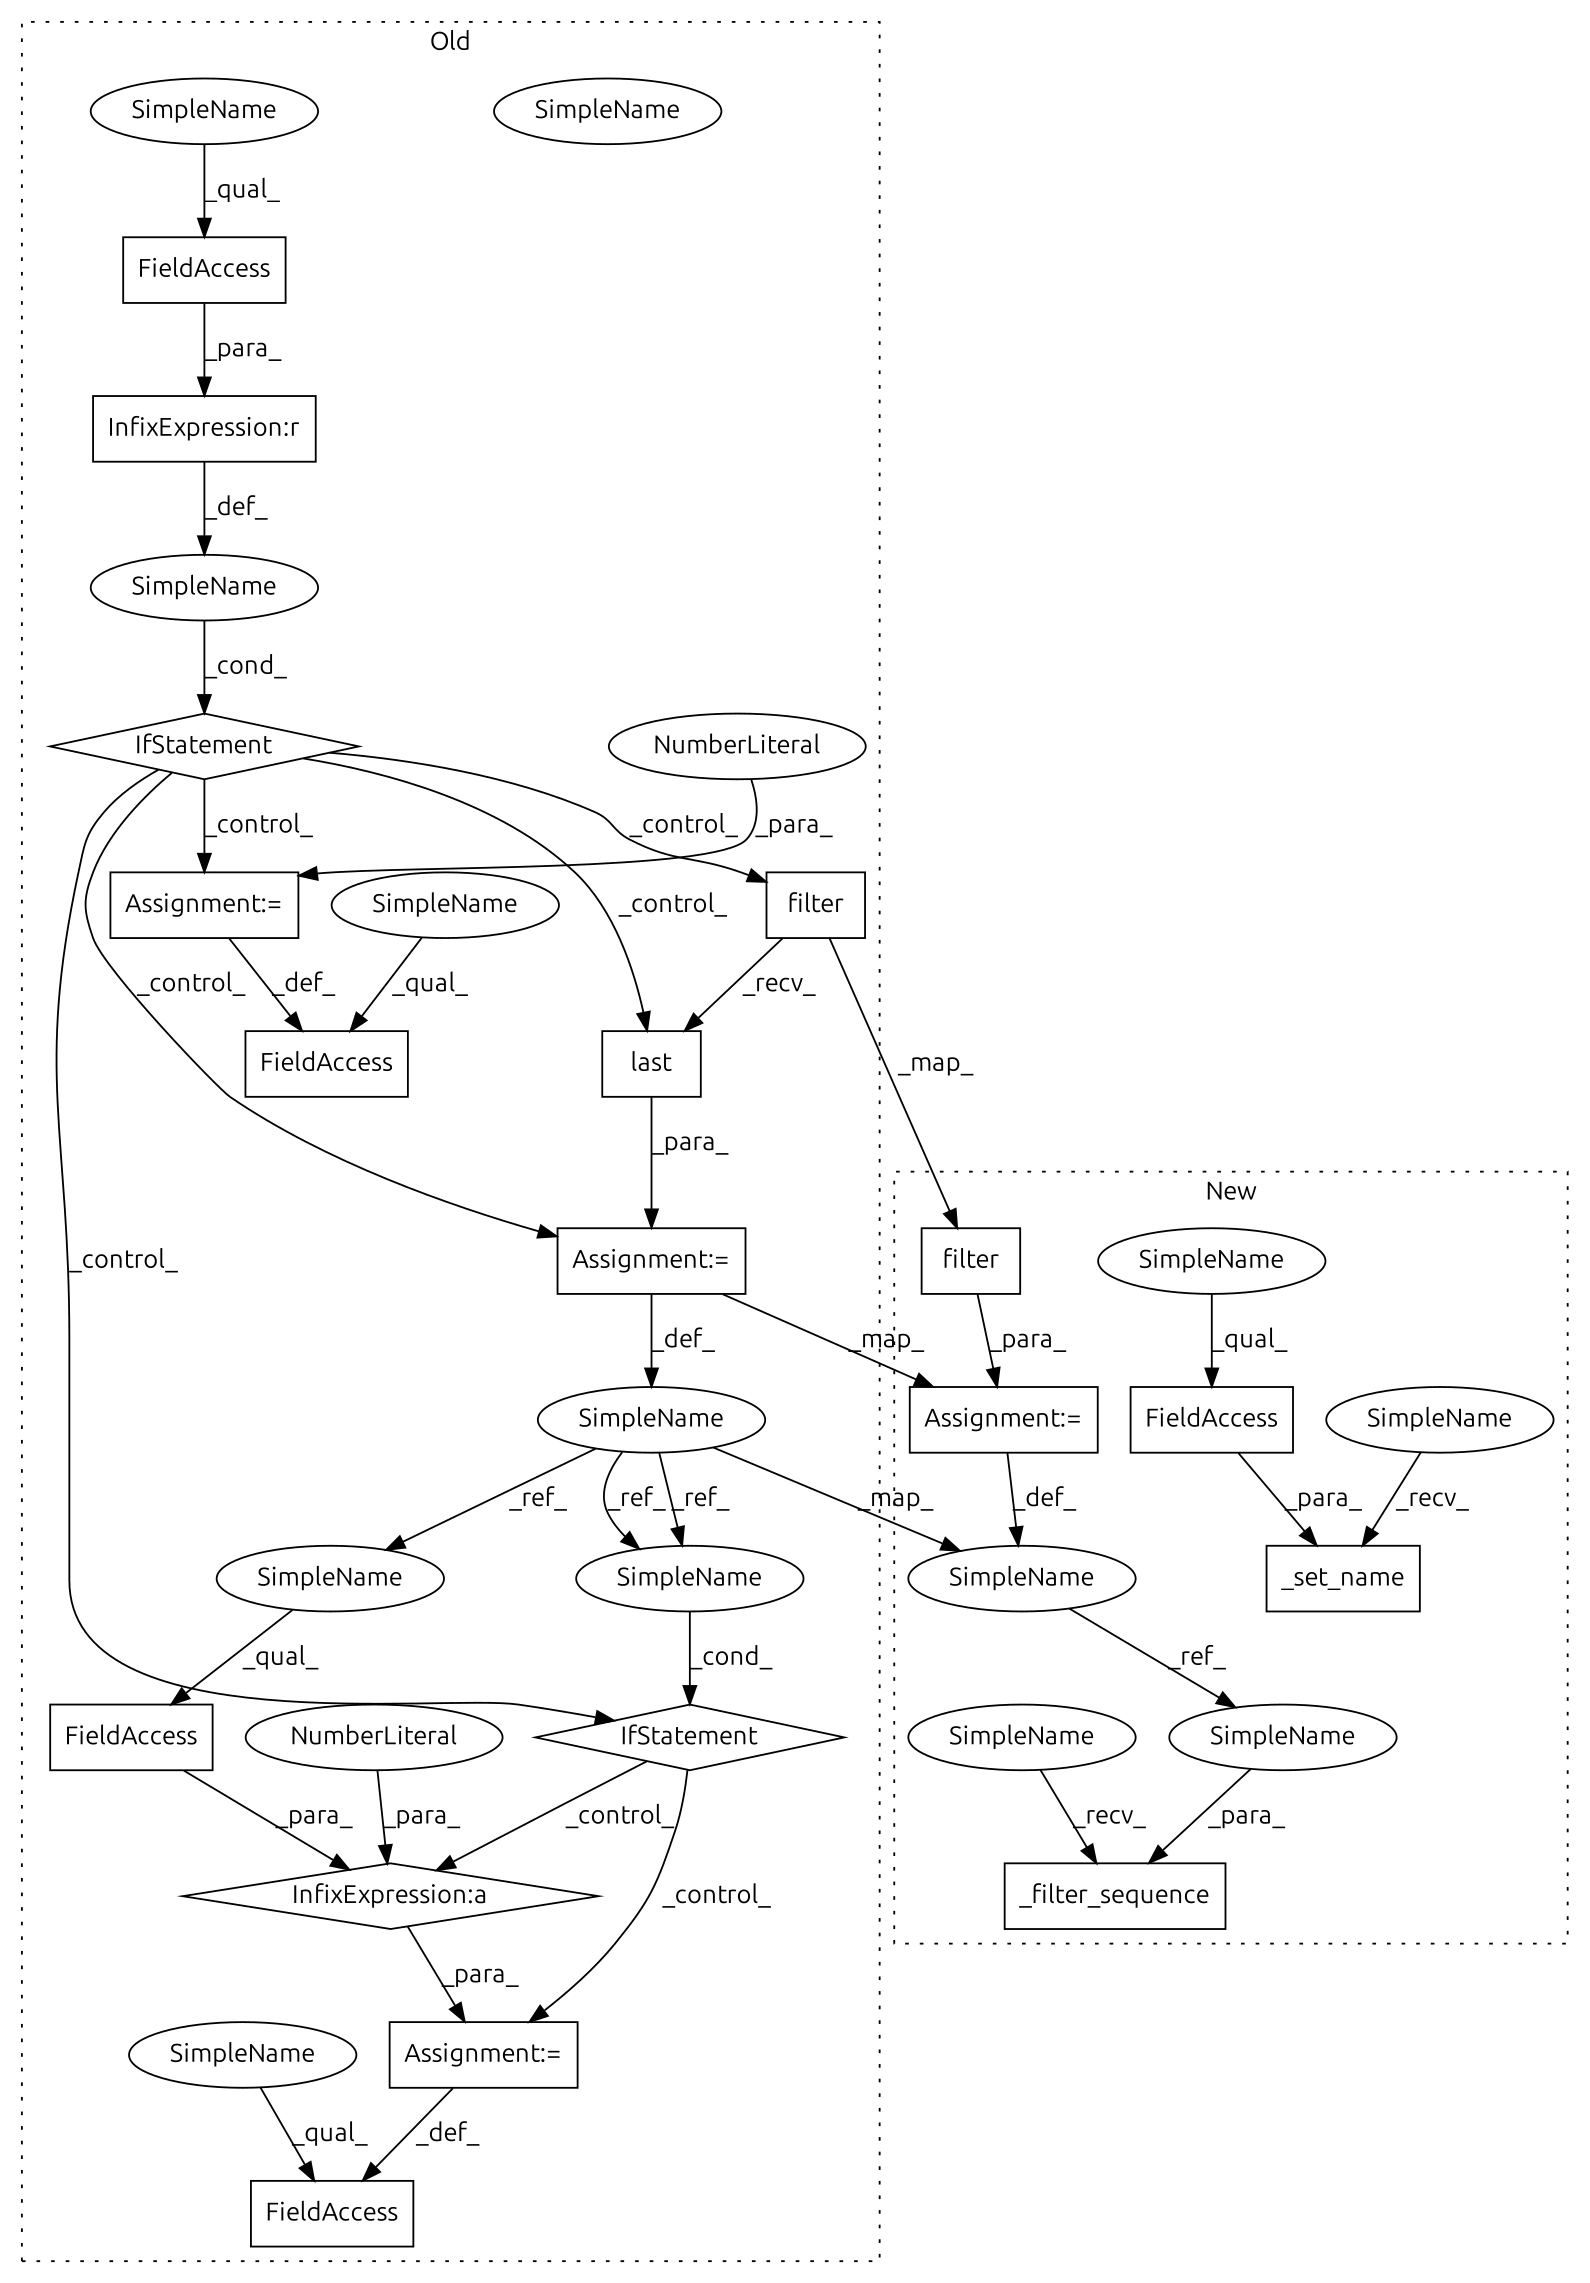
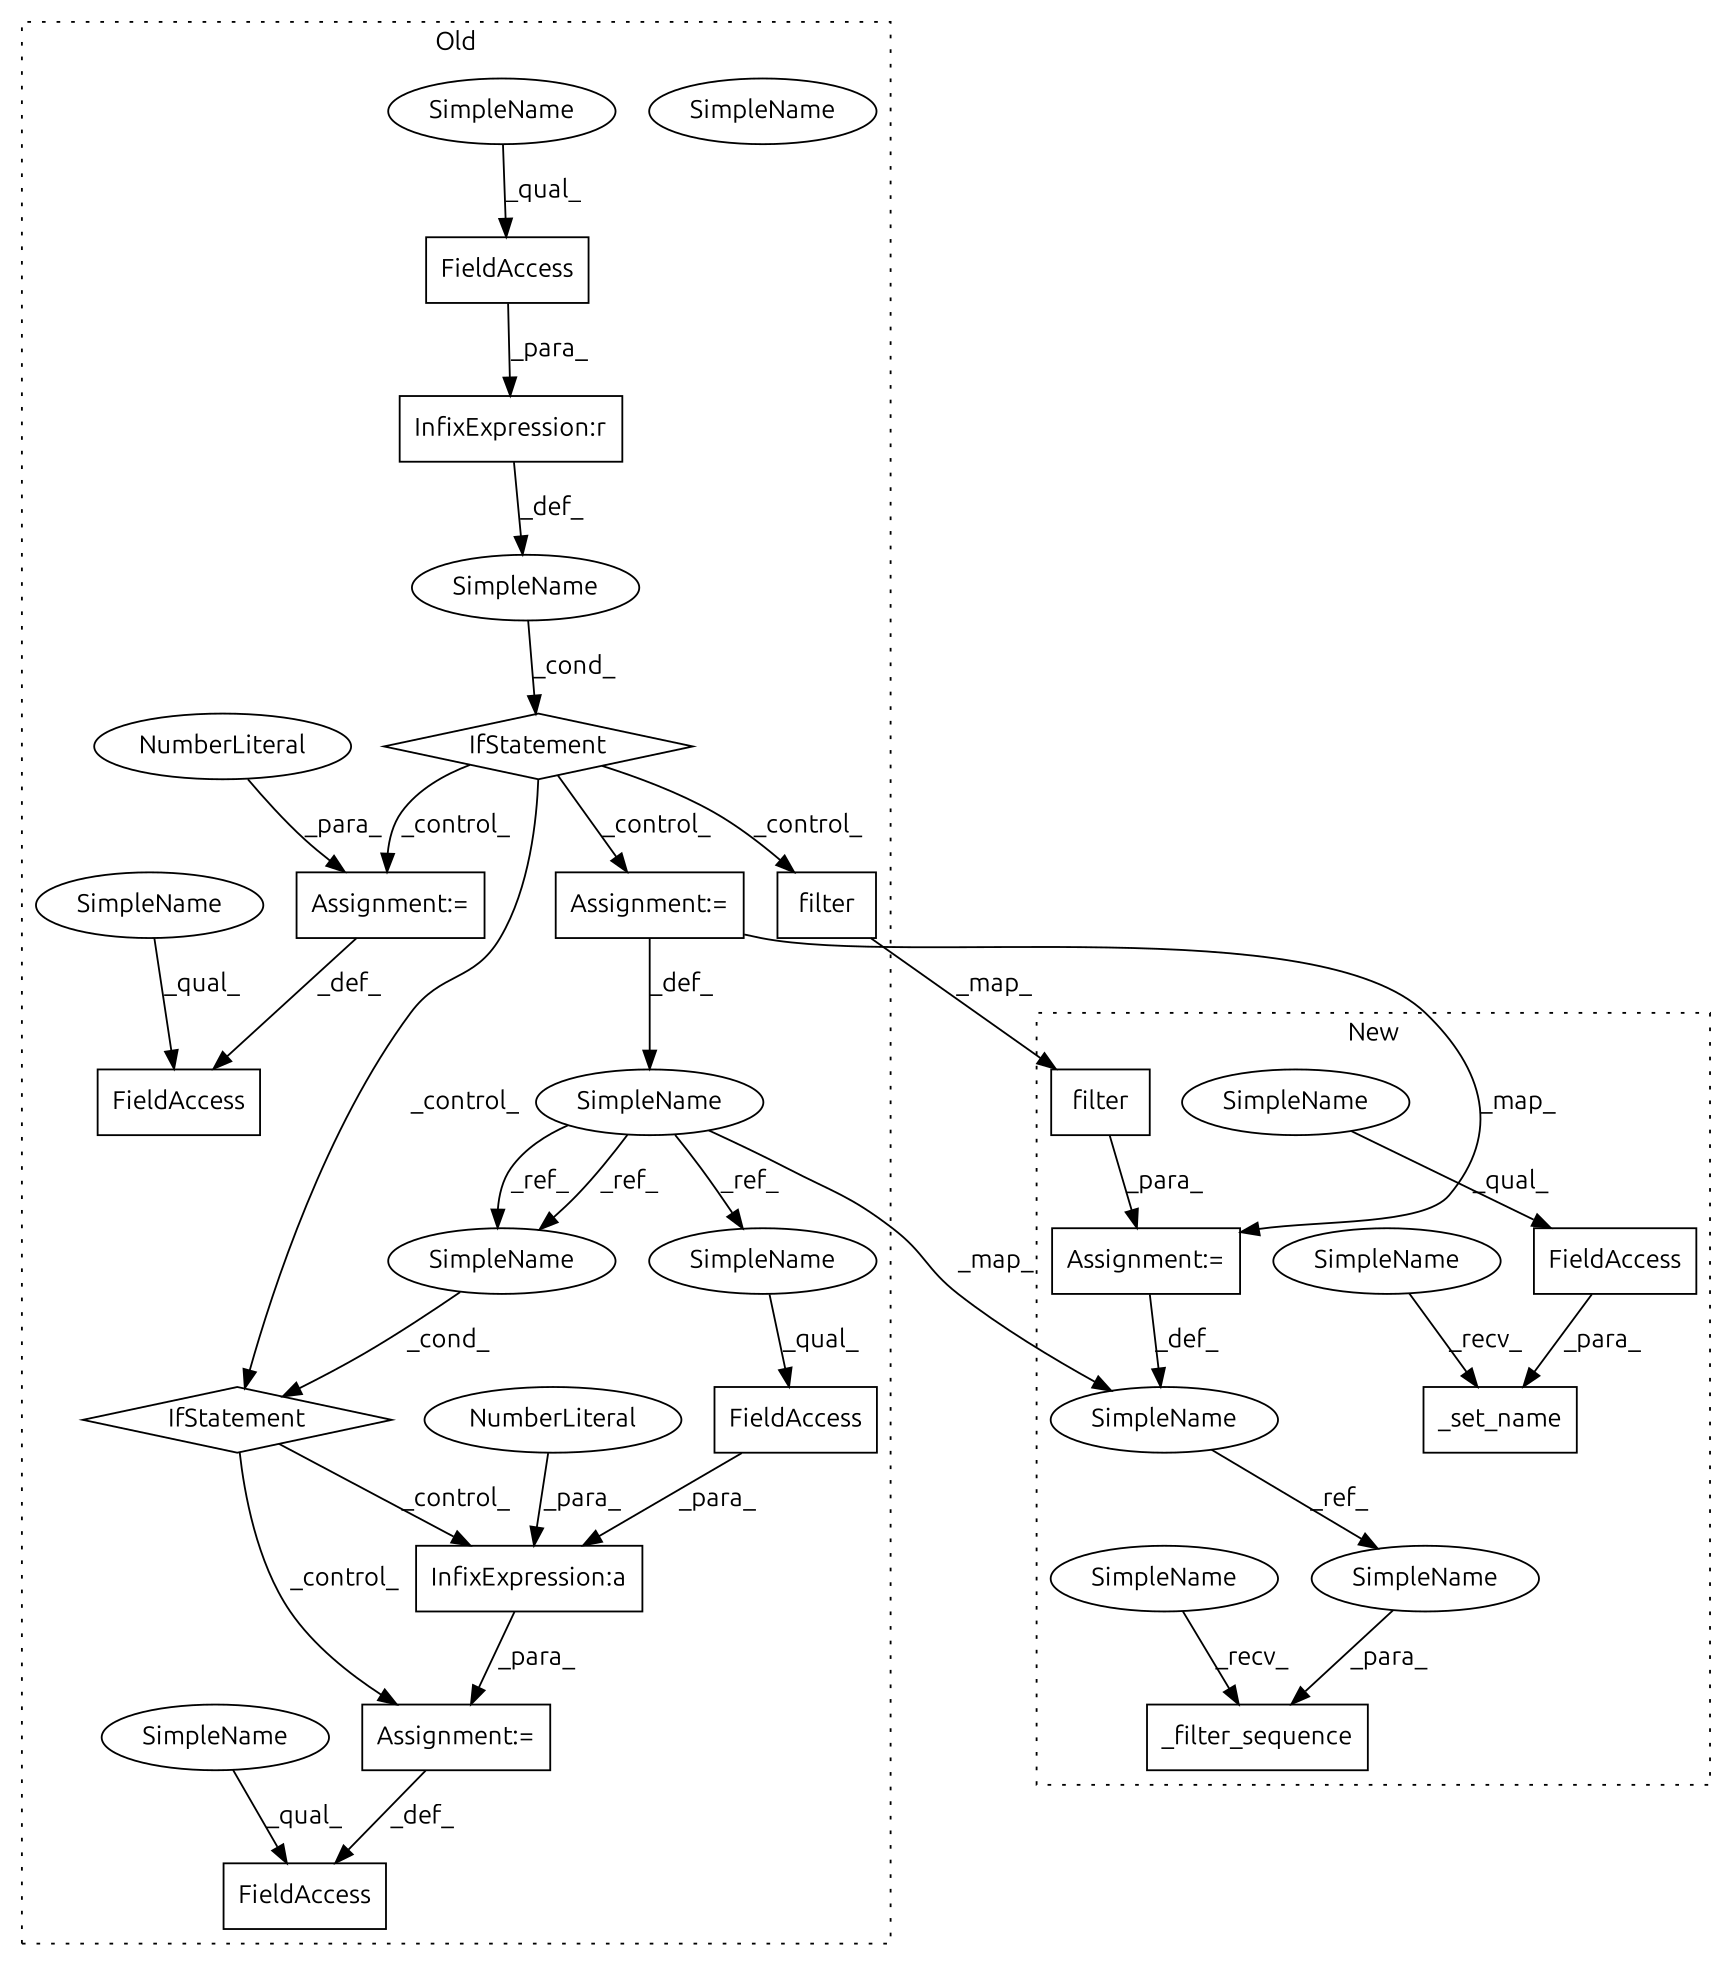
(652, 1064) -> none
(391, 1896) -> (529, 1579)
